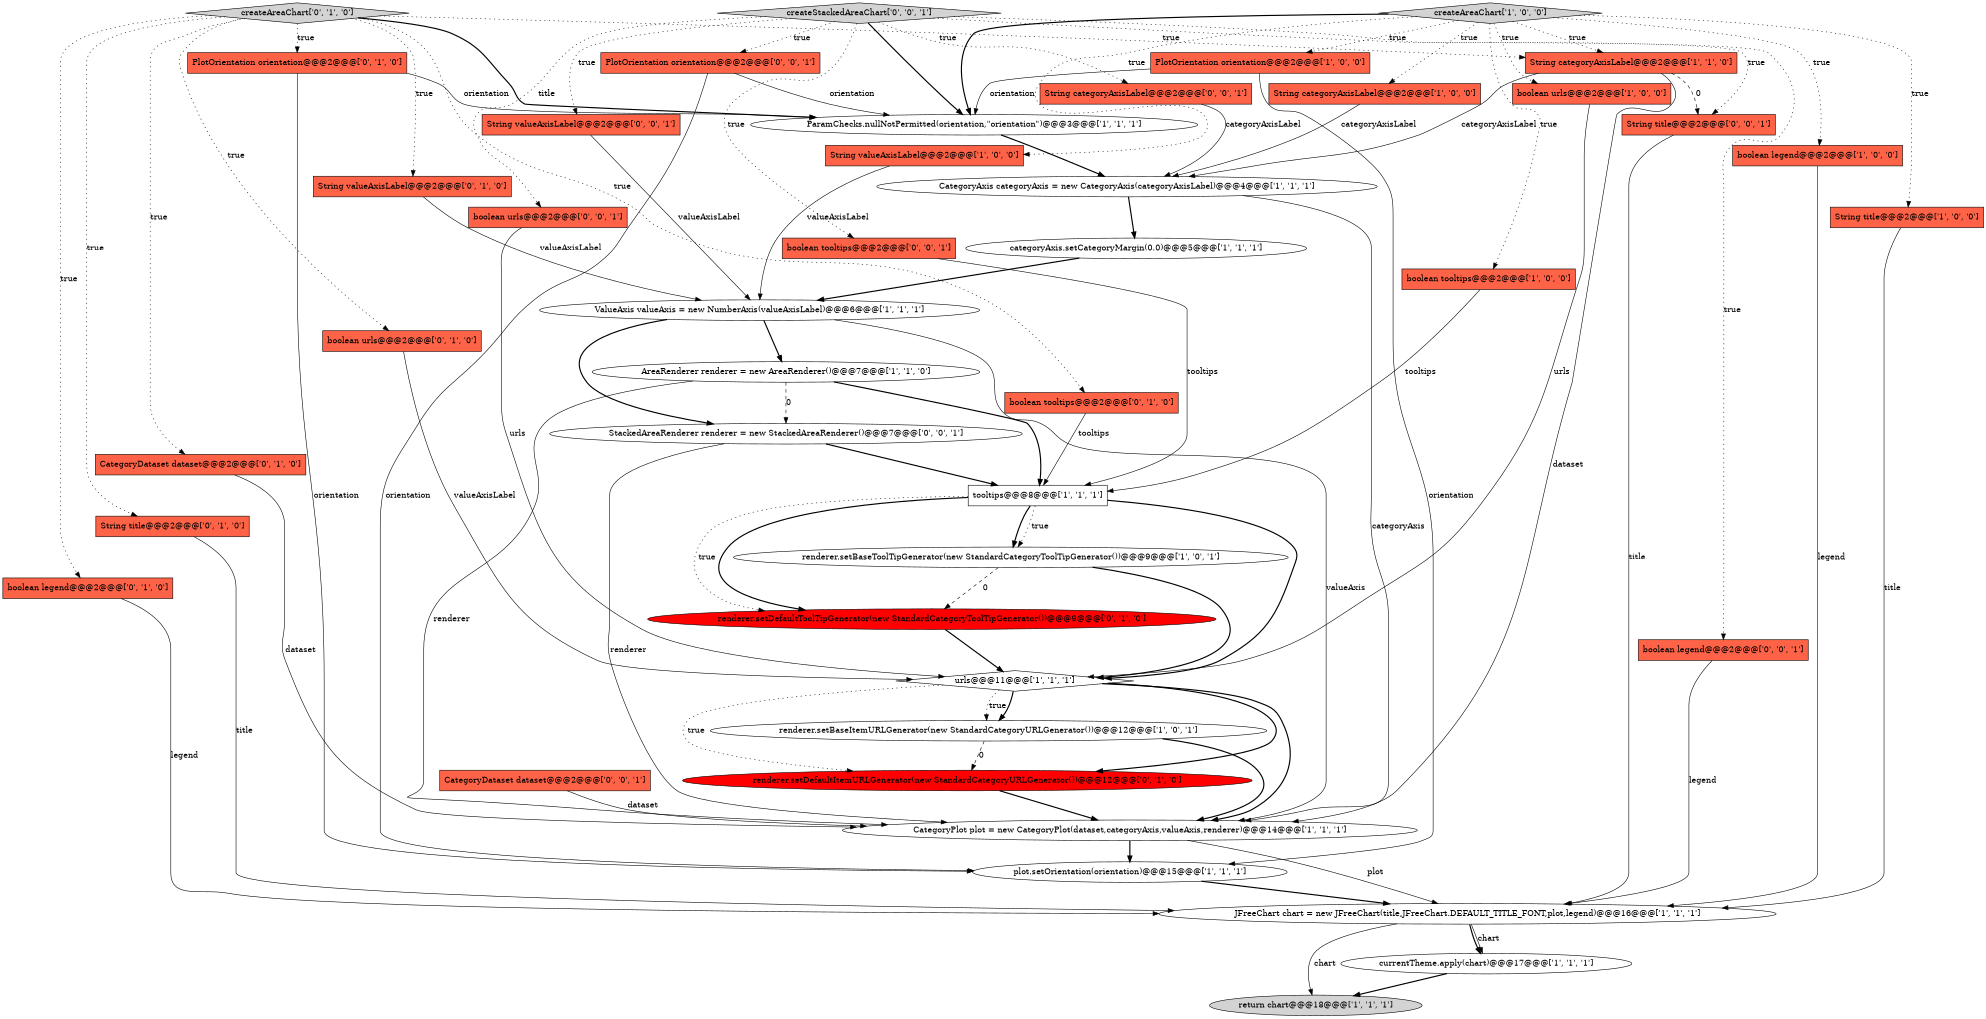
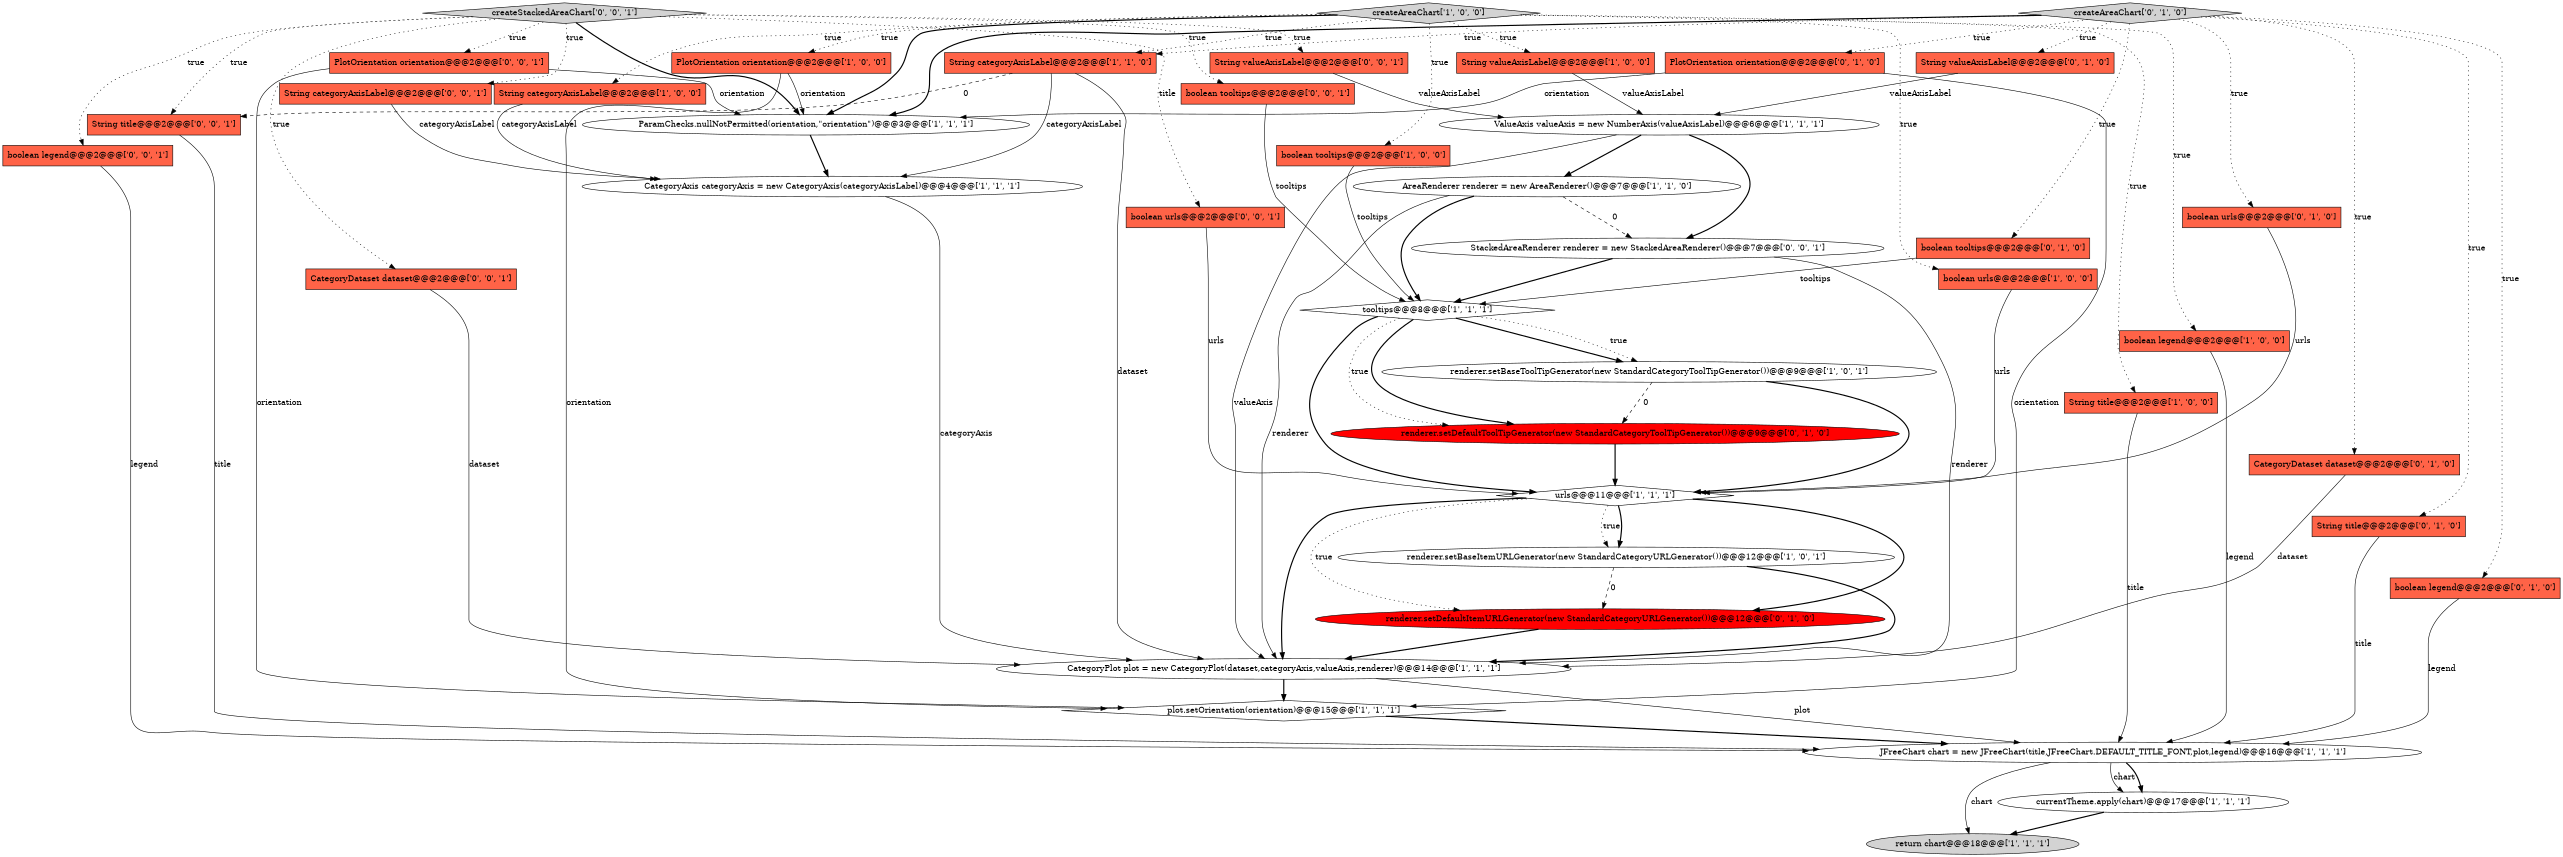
none -> (276, 93)
(1136, 248) -> none
(485, 496) -> (2303, 341)
(1038, 496) -> (1427, 310)
(1130, 872) -> (1284, 711)
